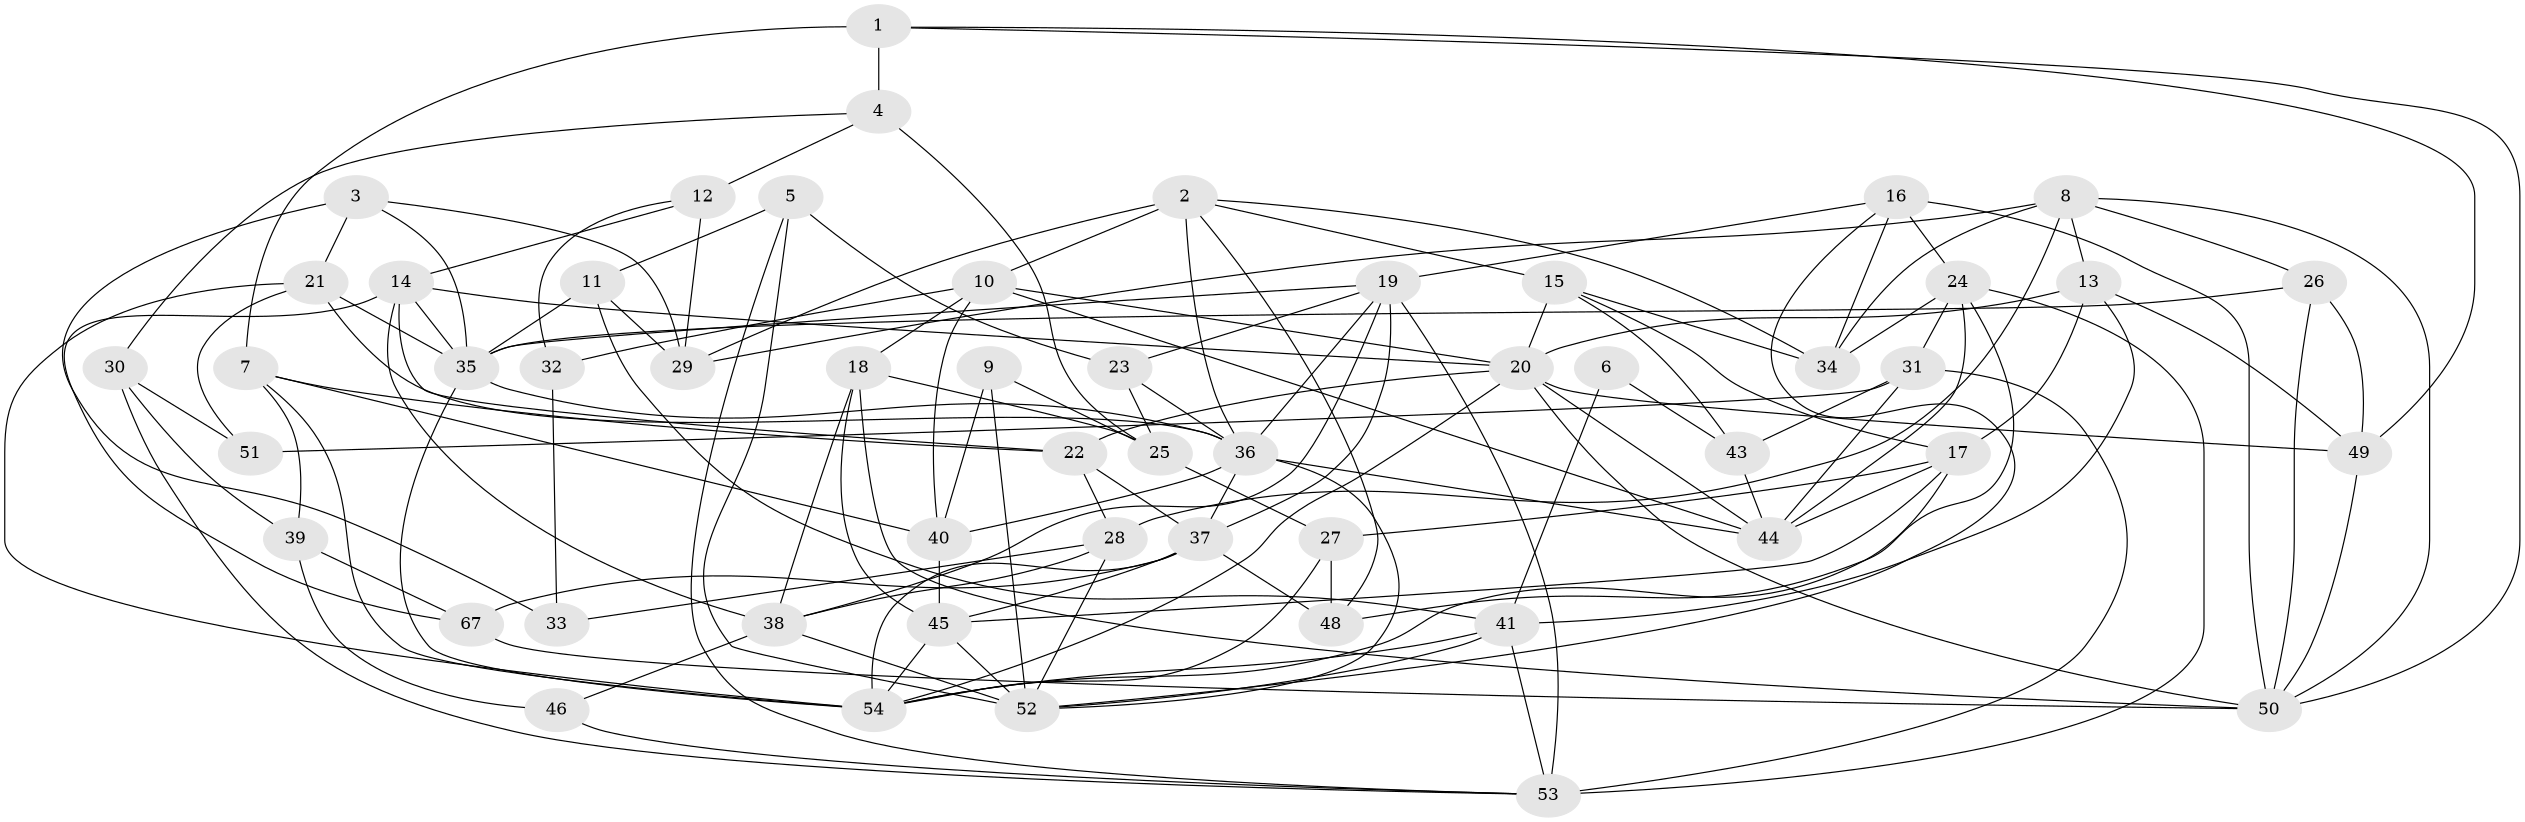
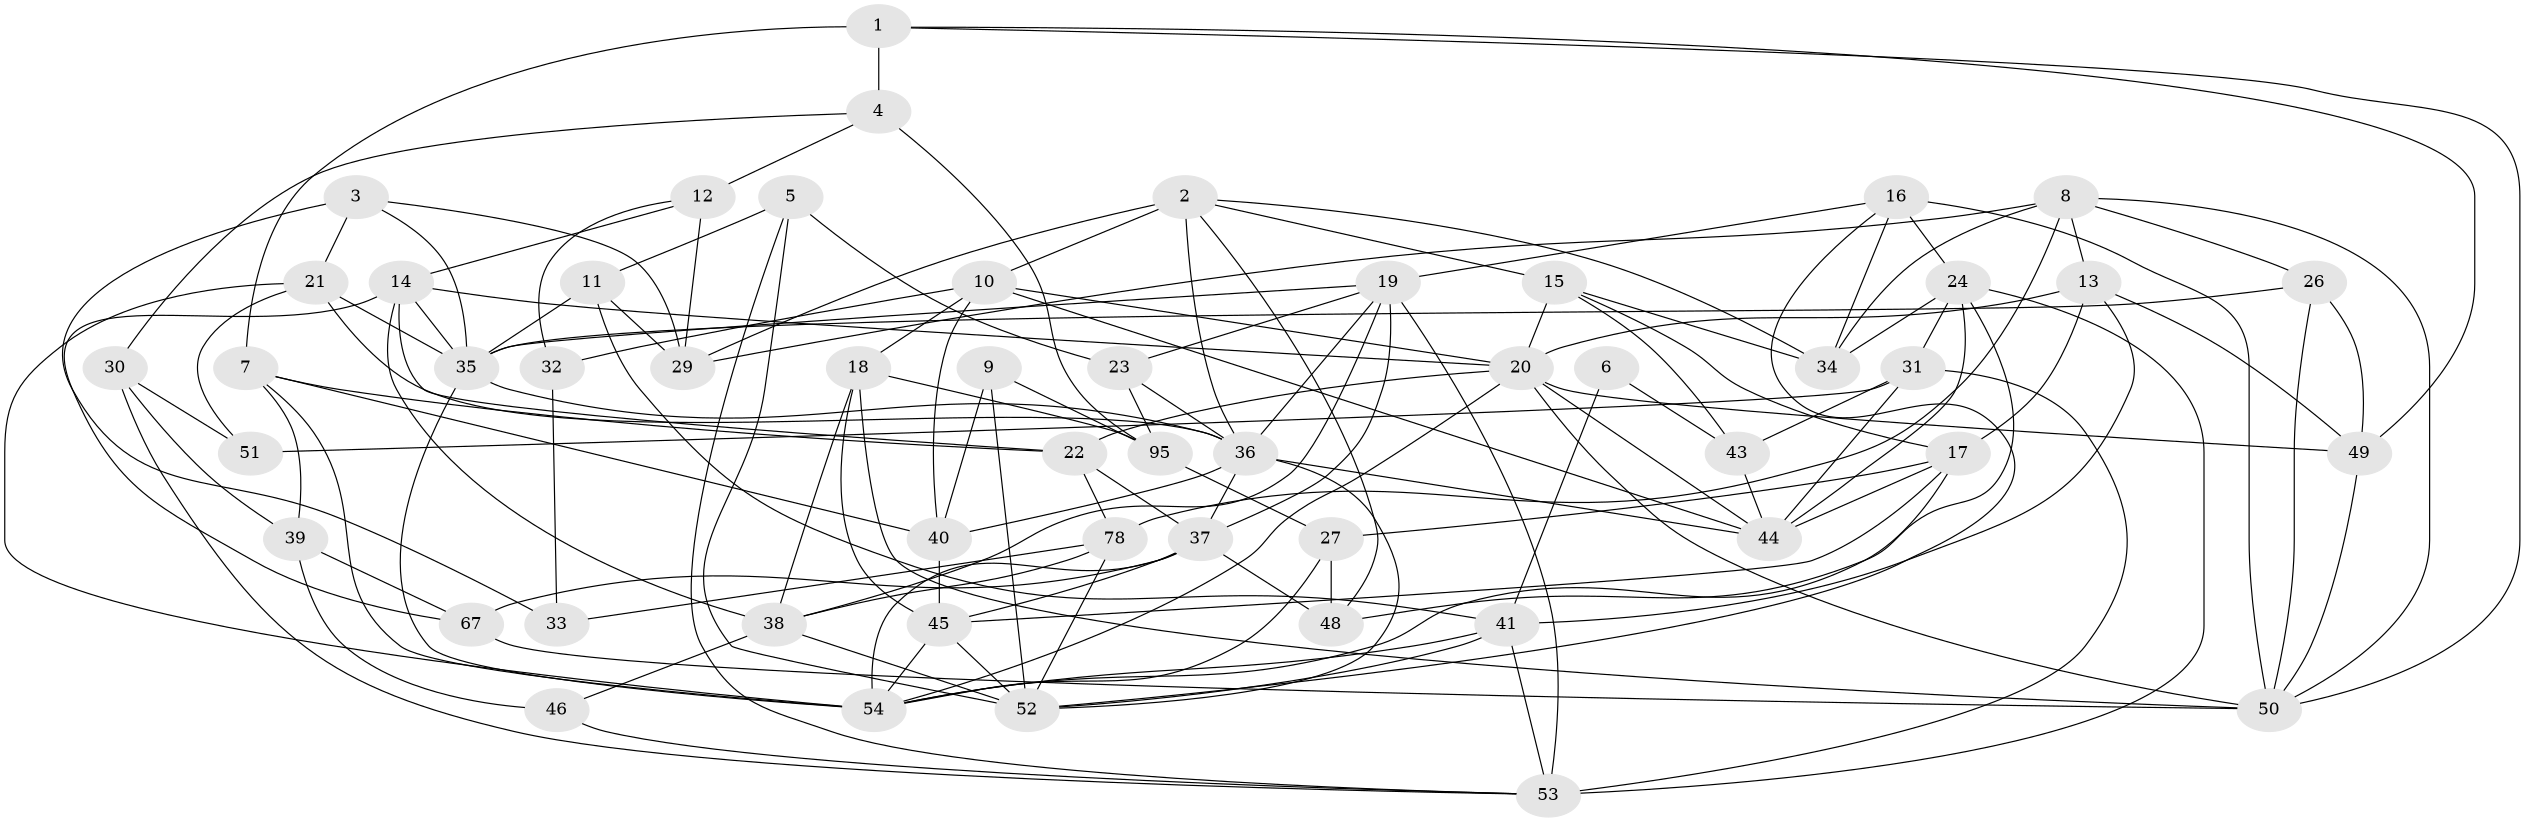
(1160, 454) -> (1160, 454)
(1115, 539) -> (1115, 539)
